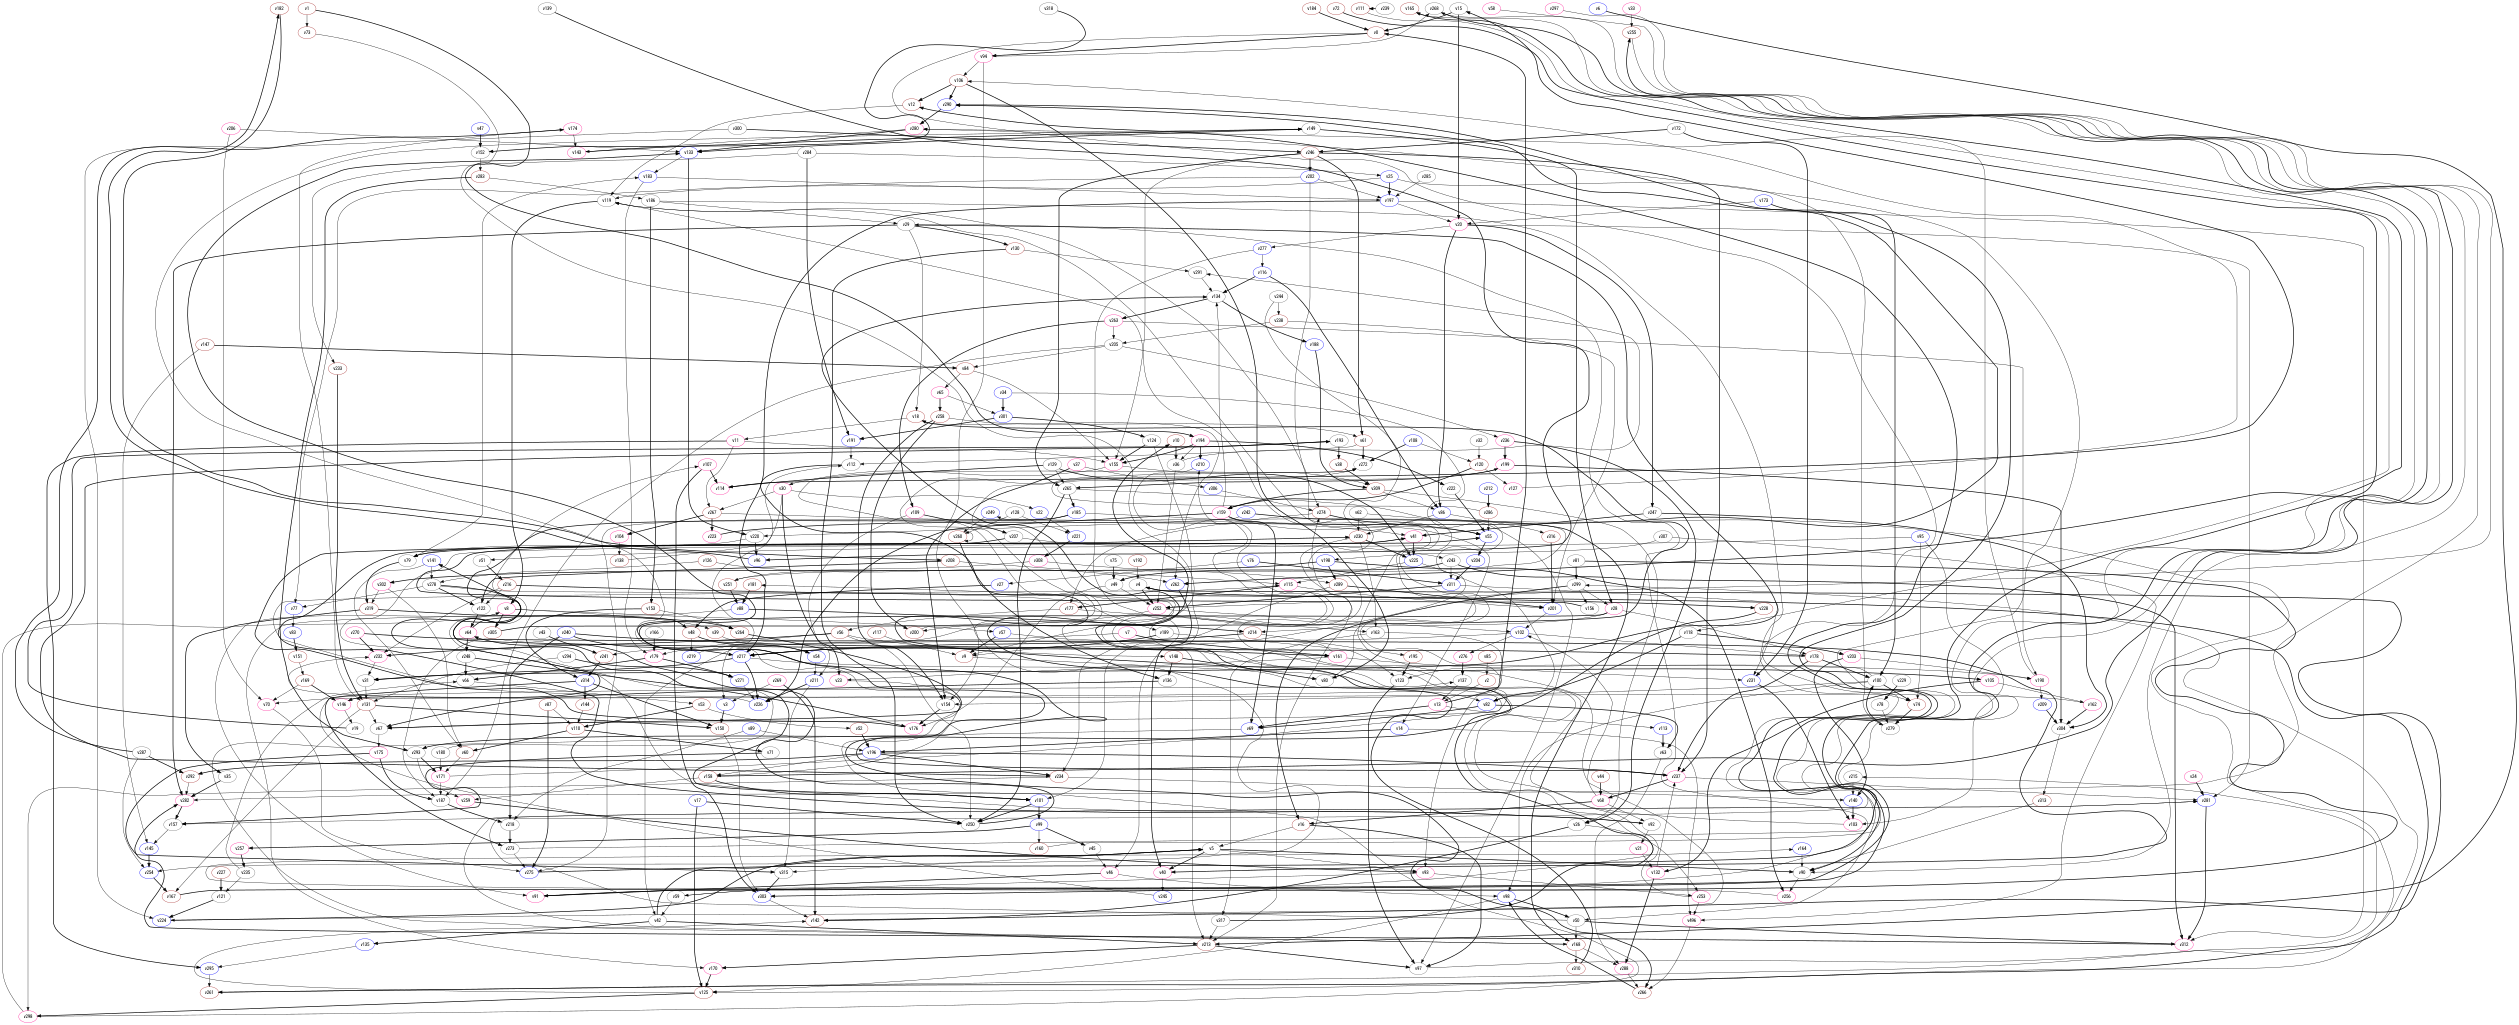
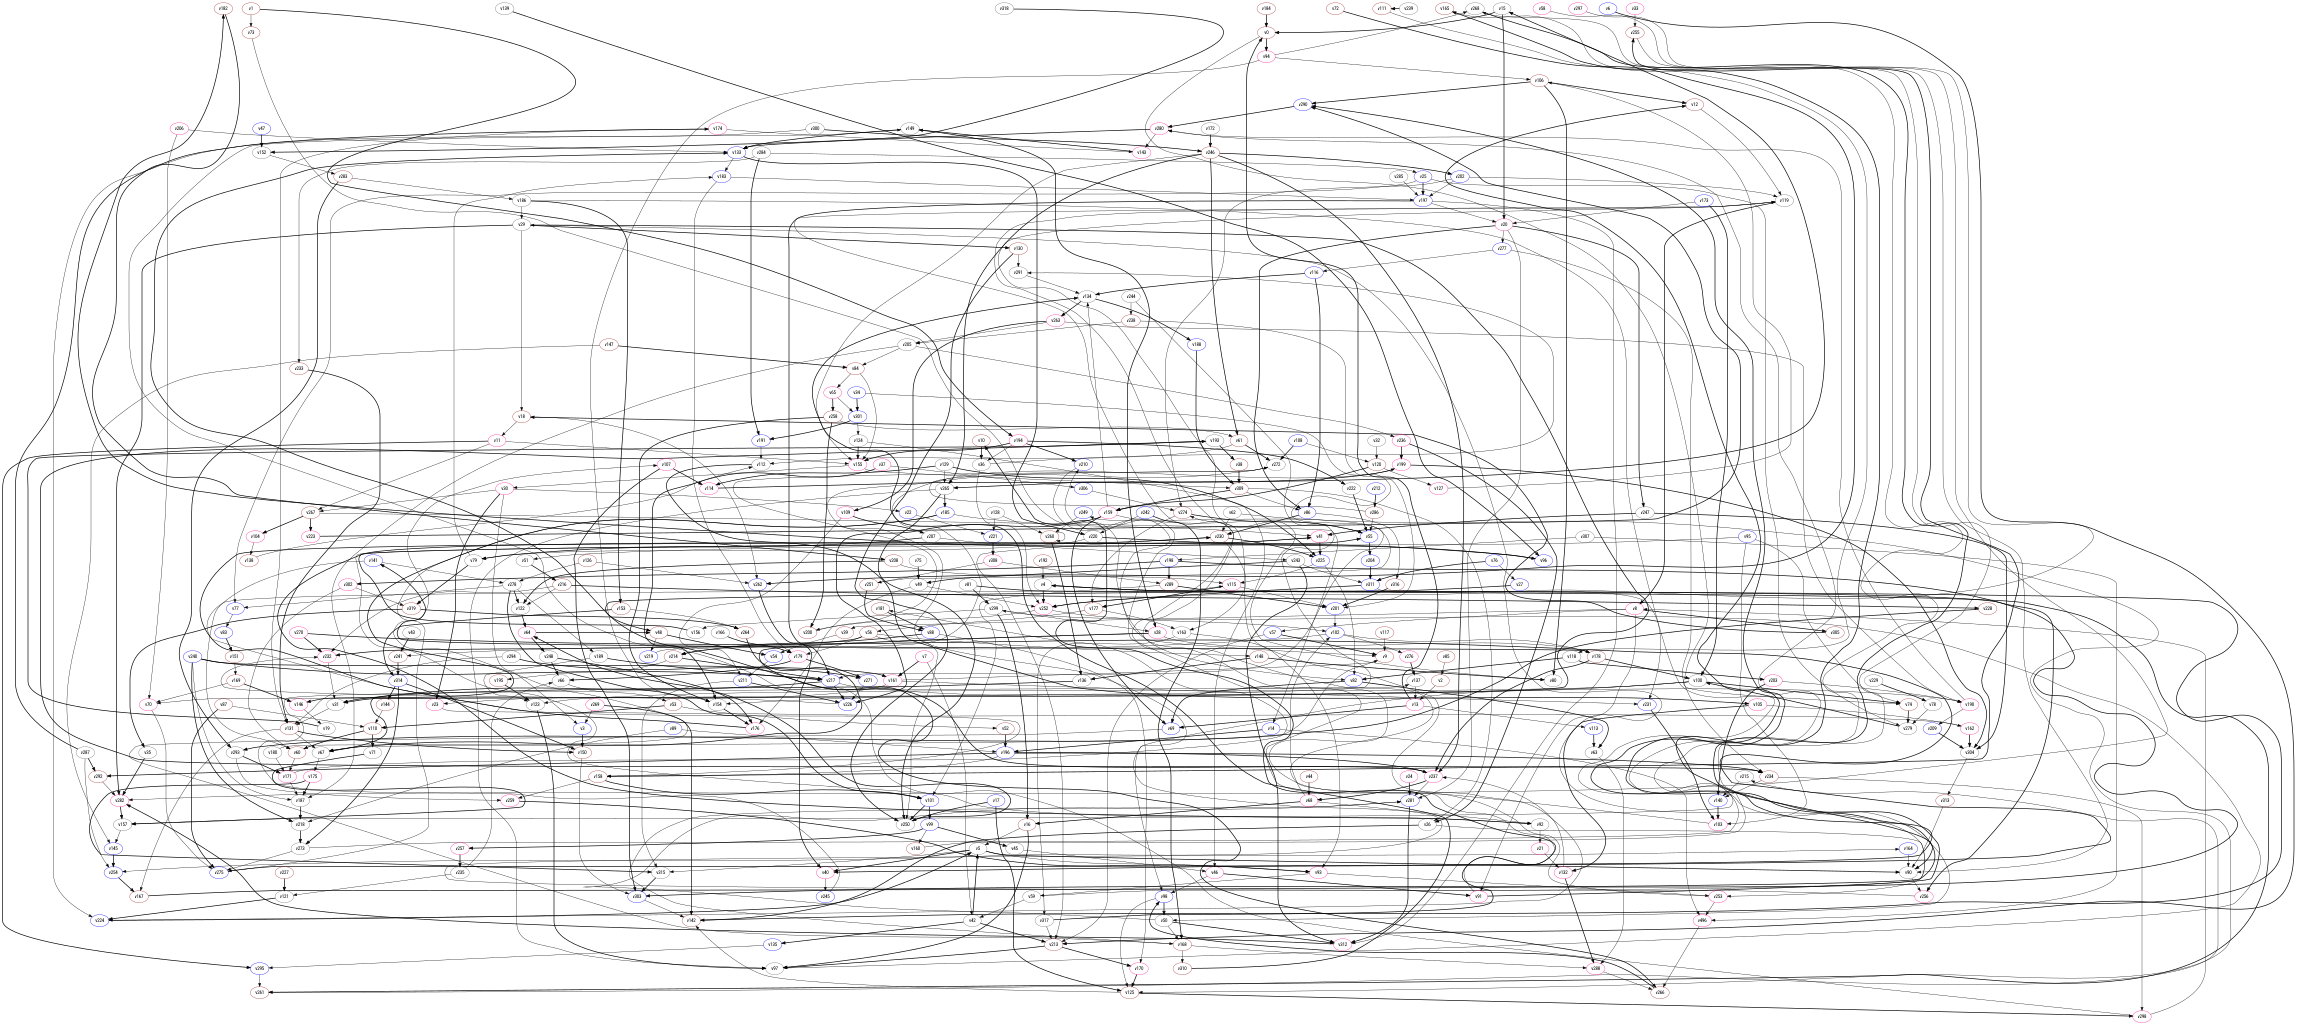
(1808, 359) -> none
(1058, 421) -> (858, 427)
(1402, 524) -> (1265, 524)
